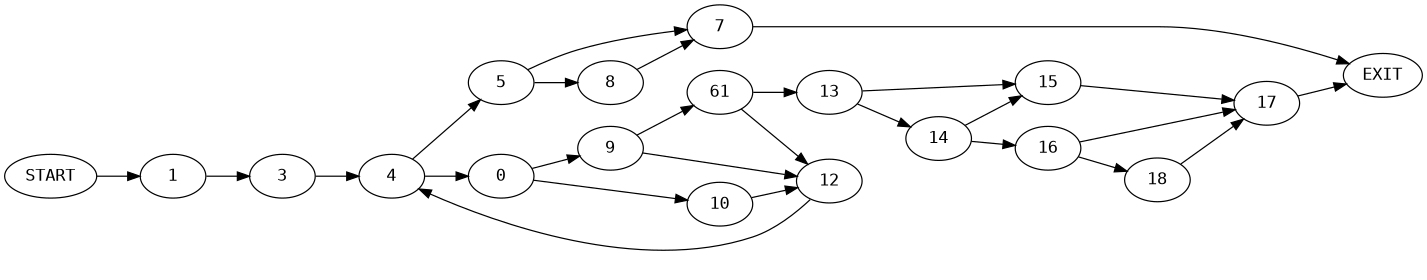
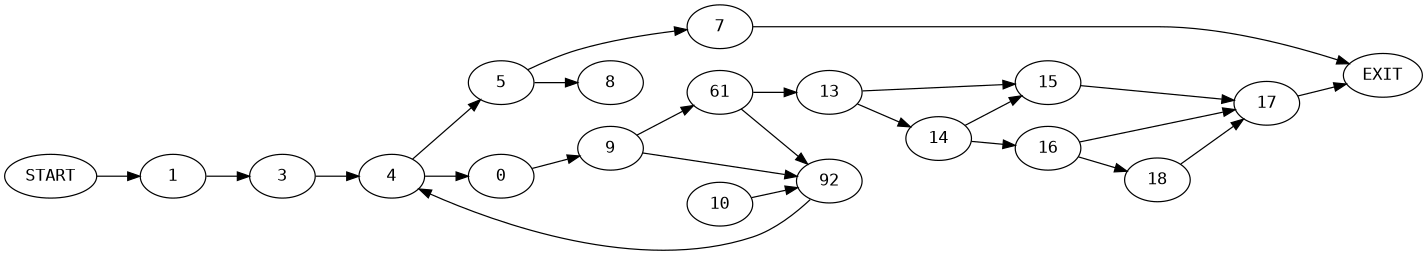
(660, 58) -> none
(829, 181) -> (829, 181)
(605, 189) -> none
